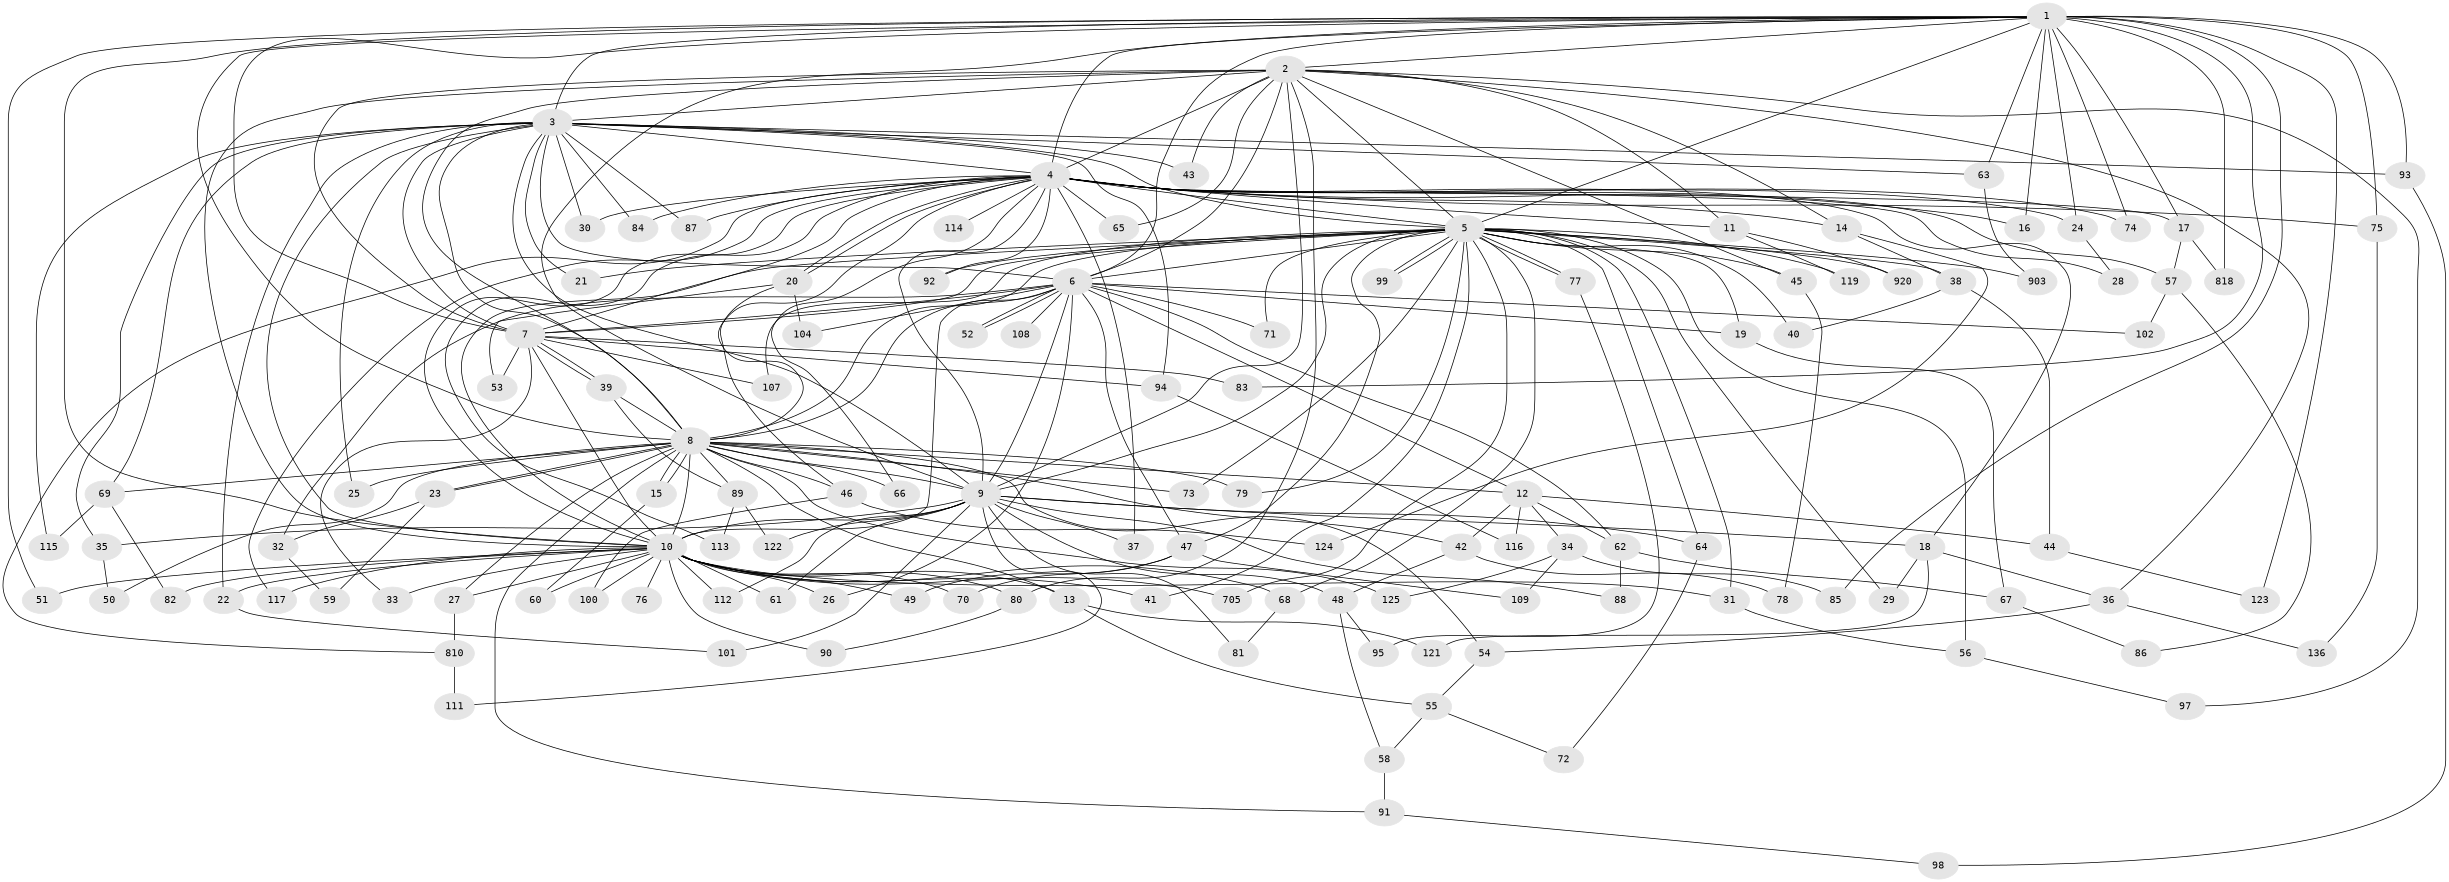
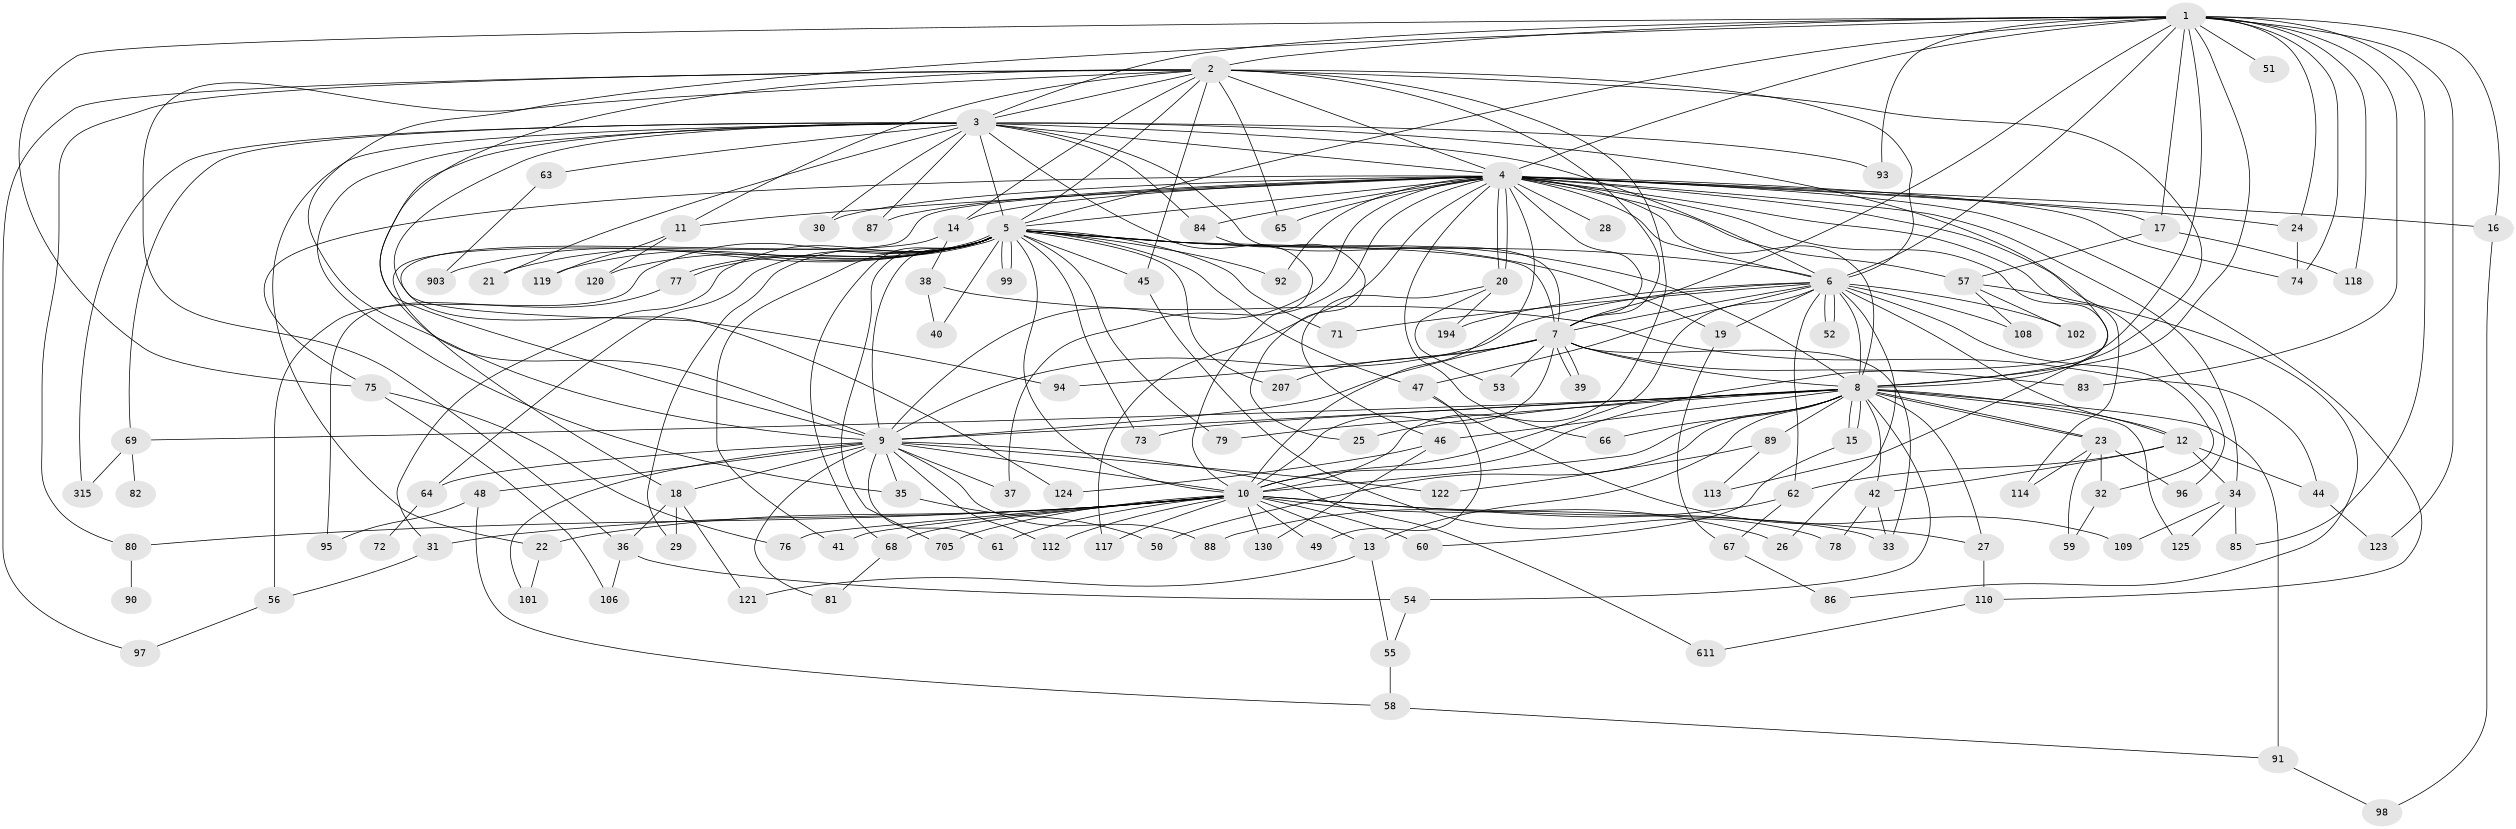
(2015, 96) -> none
(1189, 176) -> none
none -> (1946, 218)
none -> (1668, 243)
(356, 247) -> (1355, 301)
(1714, 247) -> none
(2096, 253) -> (2297, 255)
(1903, 282) -> (595, 282)
(2224, 282) -> (2353, 282)
none -> (1999, 313)
(803, 335) -> (1446, 335)
(772, 388) -> (1281, 388)
none -> (1271, 407)
(648, 414) -> (1710, 373)
(641, 433) -> none
none -> (578, 469)
none -> (2054, 472)
none -> (2182, 494)
(49, 547) -> (83, 494)
(1514, 547) -> none
(308, 565) -> none
(1415, 567) -> (1880, 516)
(311, 570) -> none
(589, 600) -> (1263, 547)
(963, 600) -> none
(722, 626) -> none
(454, 653) -> (1984, 600)
(2317, 653) -> (609, 600)
(454, 707) -> (1706, 653)
(2446, 730) -> (2487, 544)
(1498, 733) -> none
